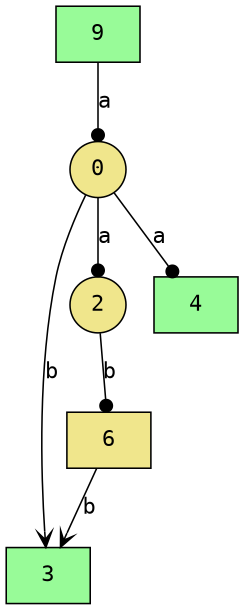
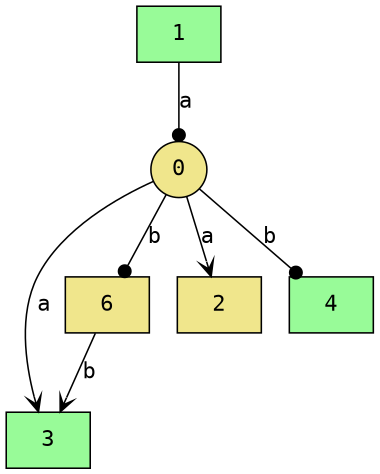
(98, 34) -> (179, 34)
(98, 231) -> (197, 229)
(159, 237) -> (270, 237)
(98, 305) -> (219, 305)
(103, 366) -> (147, 230)
(52, 373) -> (44, 305)
